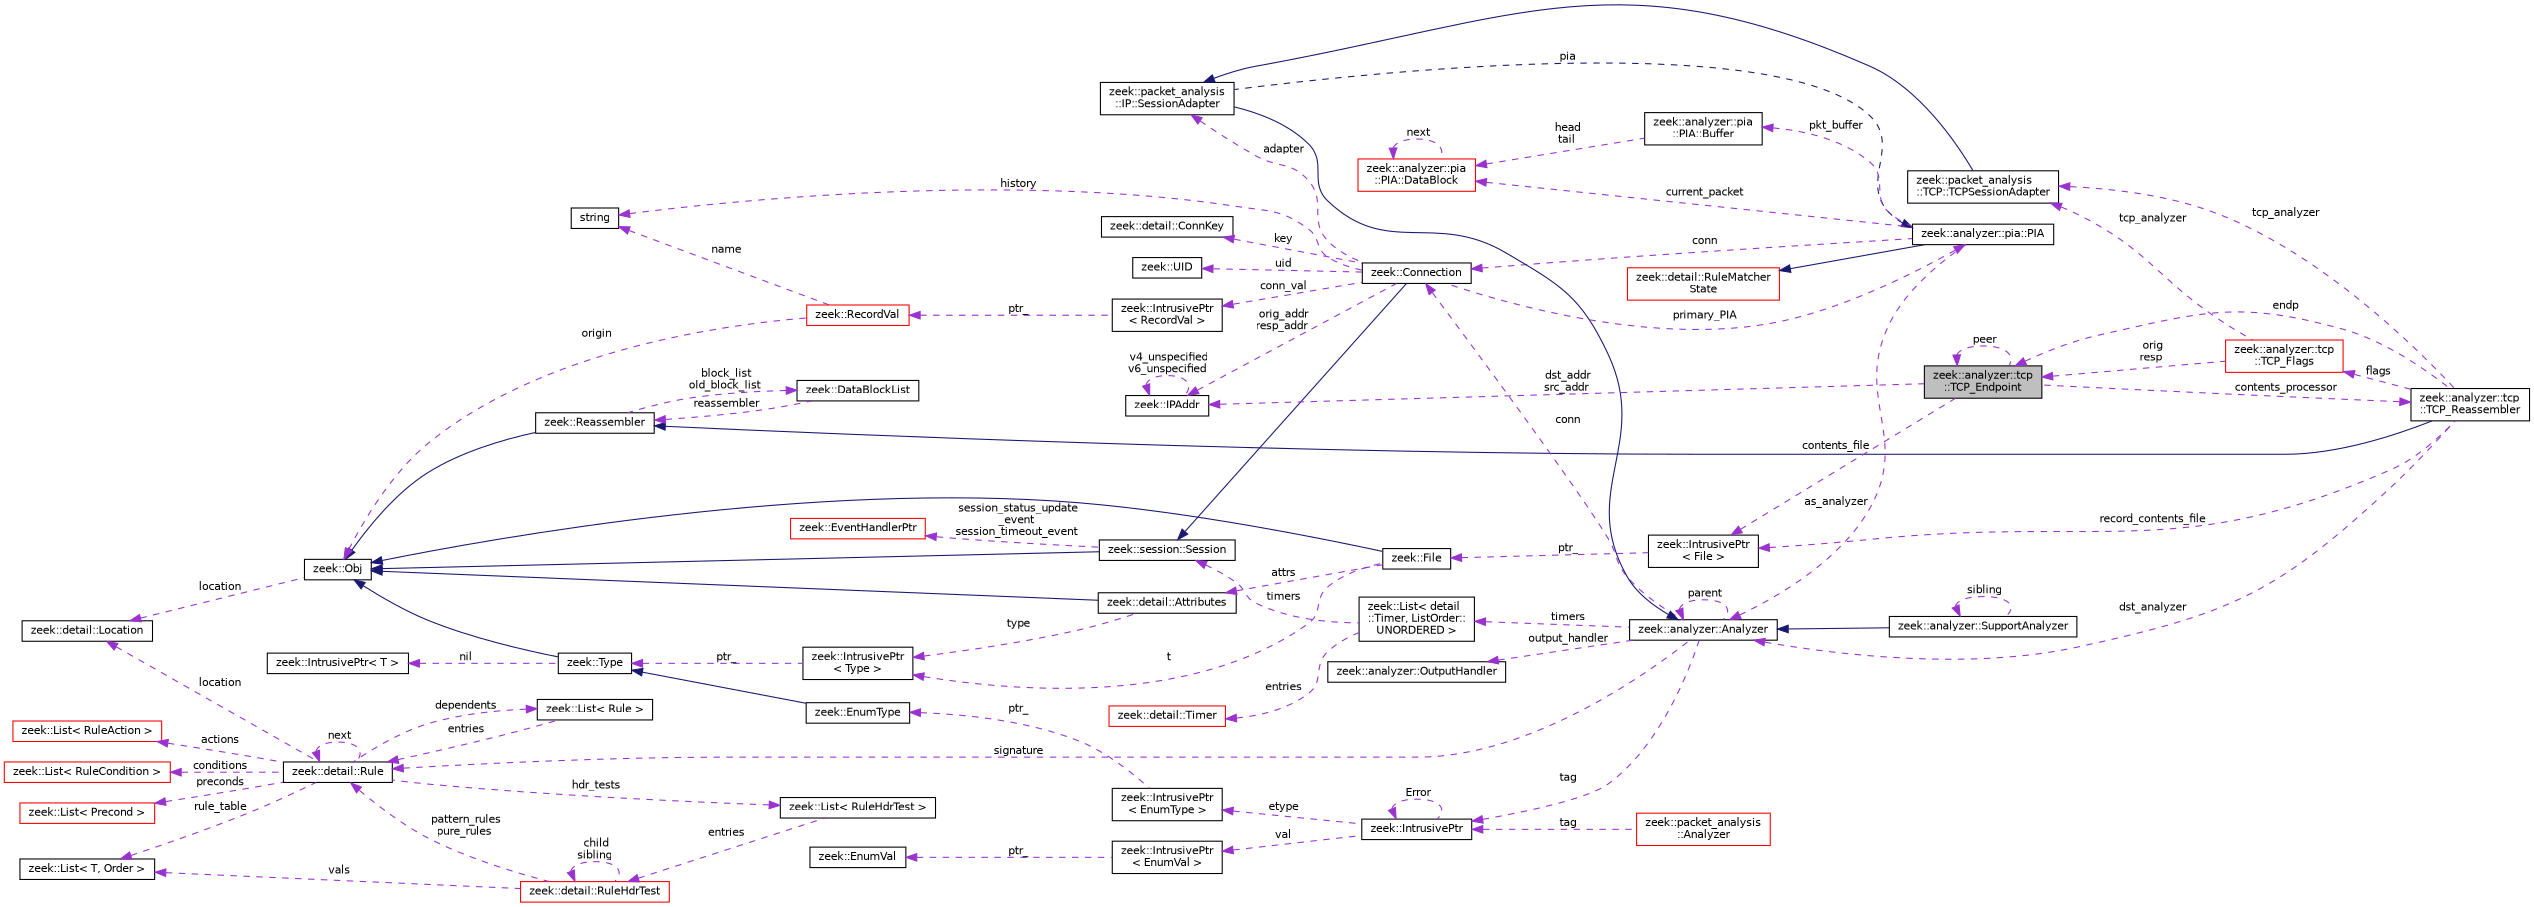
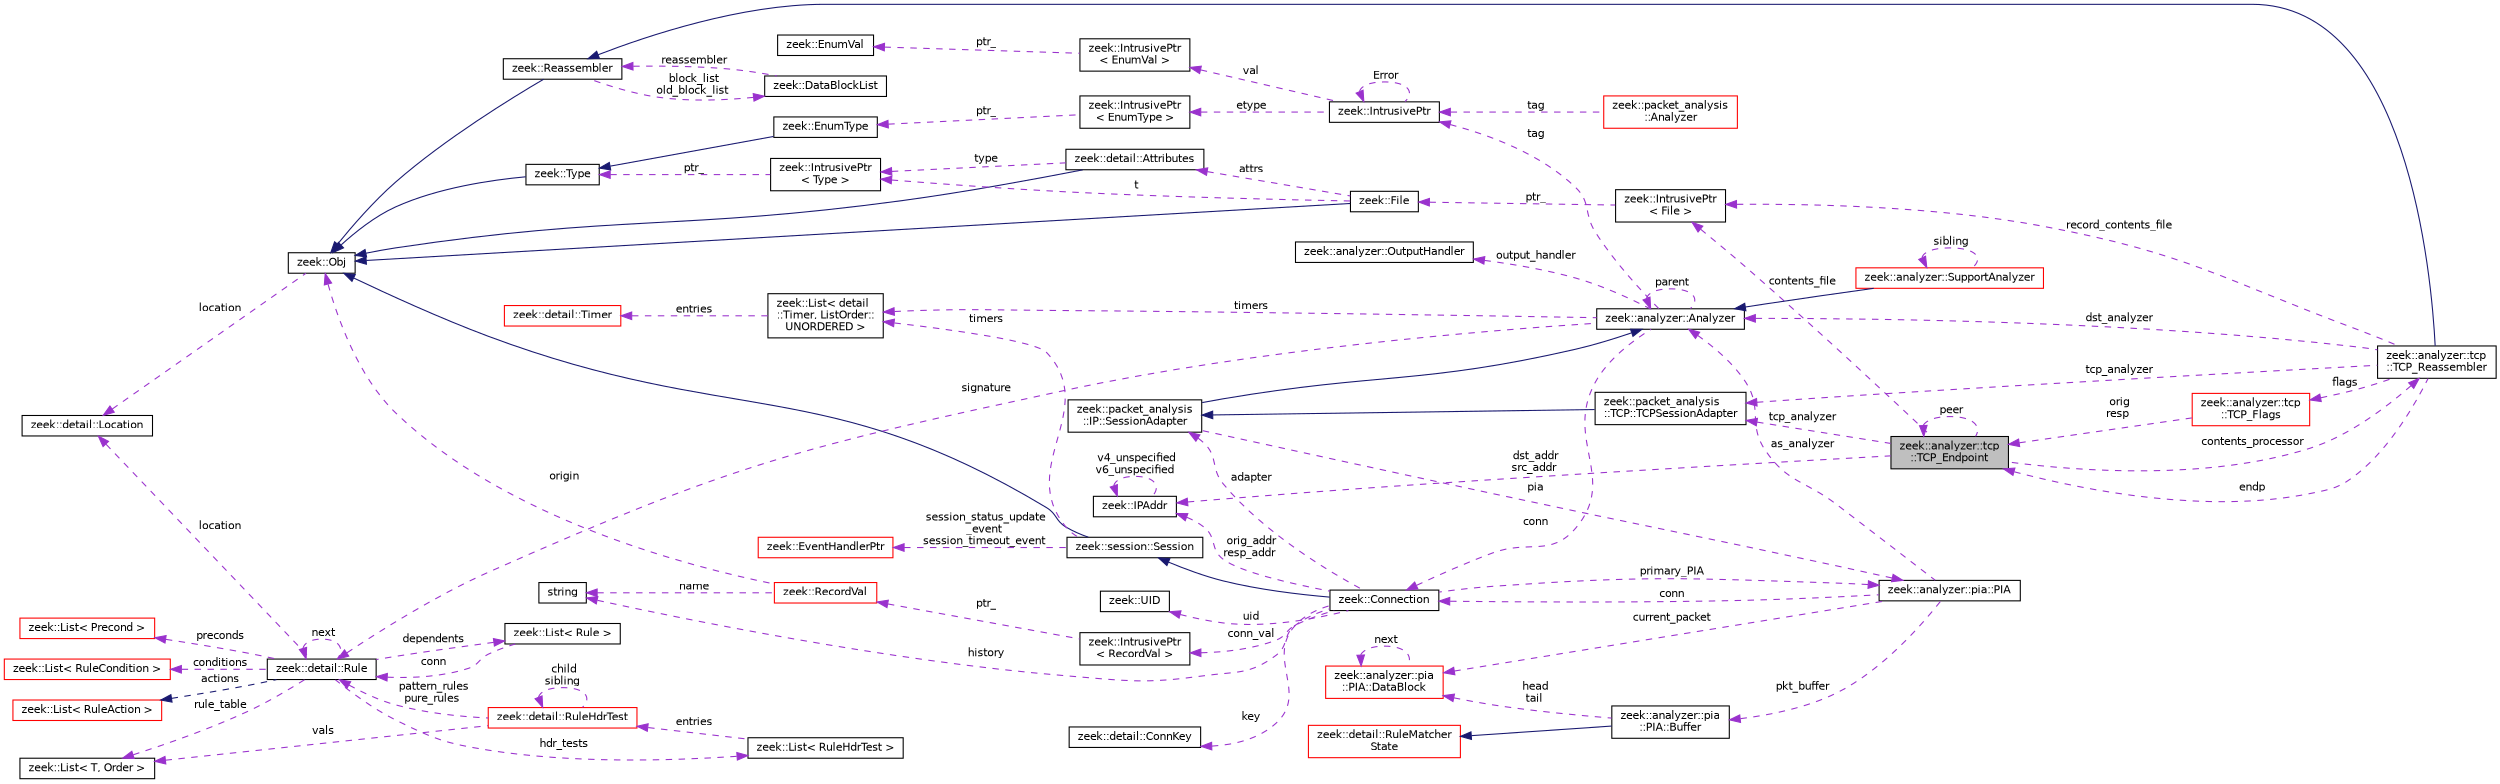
(1616, 64) -> (1547, 505)
(1857, 257) -> (1542, 731)
(2159, 271) -> (1824, 433)
(1275, 611) -> (1059, 371)
(1983, 627) -> (1950, 278)
(338, 663) -> none
(465, 730) -> (432, 662)
(226, 752) -> (224, 690)
